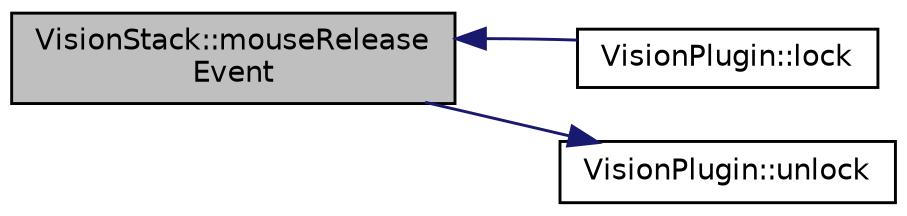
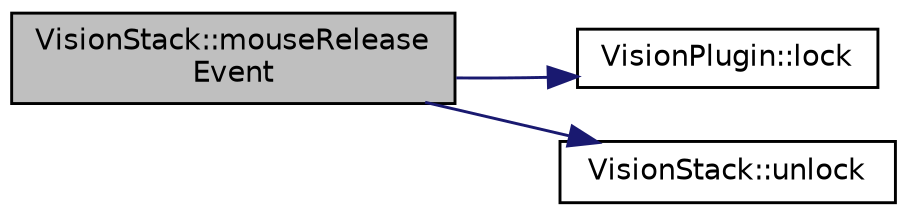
(532, 39) -> (502, 78)
(728, 172) -> (728, 172)
